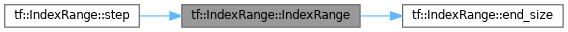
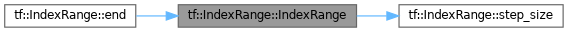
(72, 16) -> (70, 16)
(483, 16) -> (481, 16)
